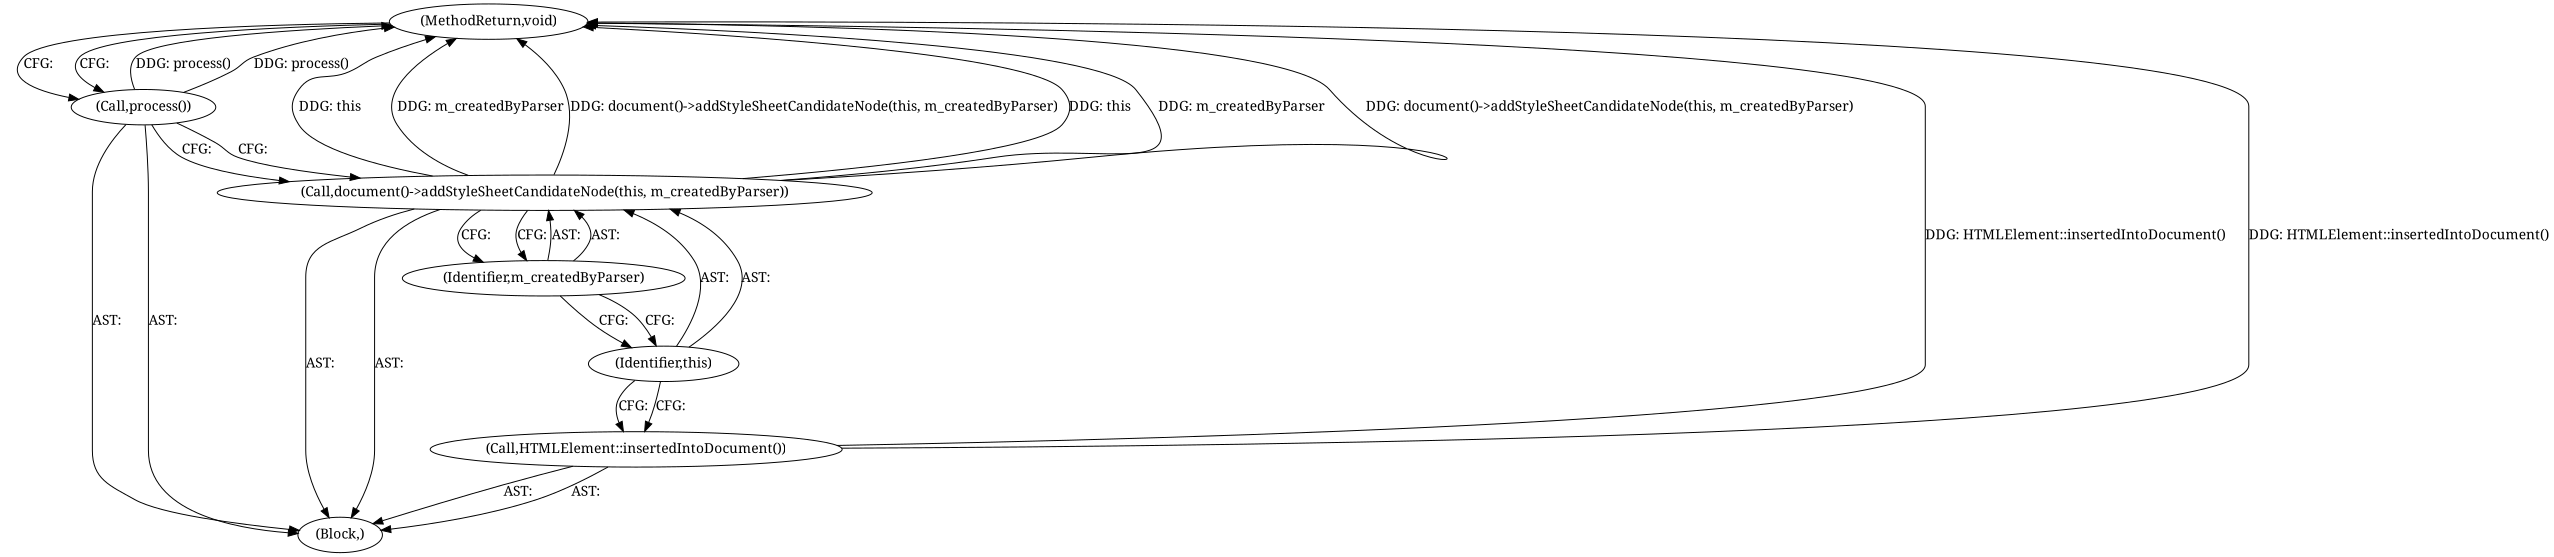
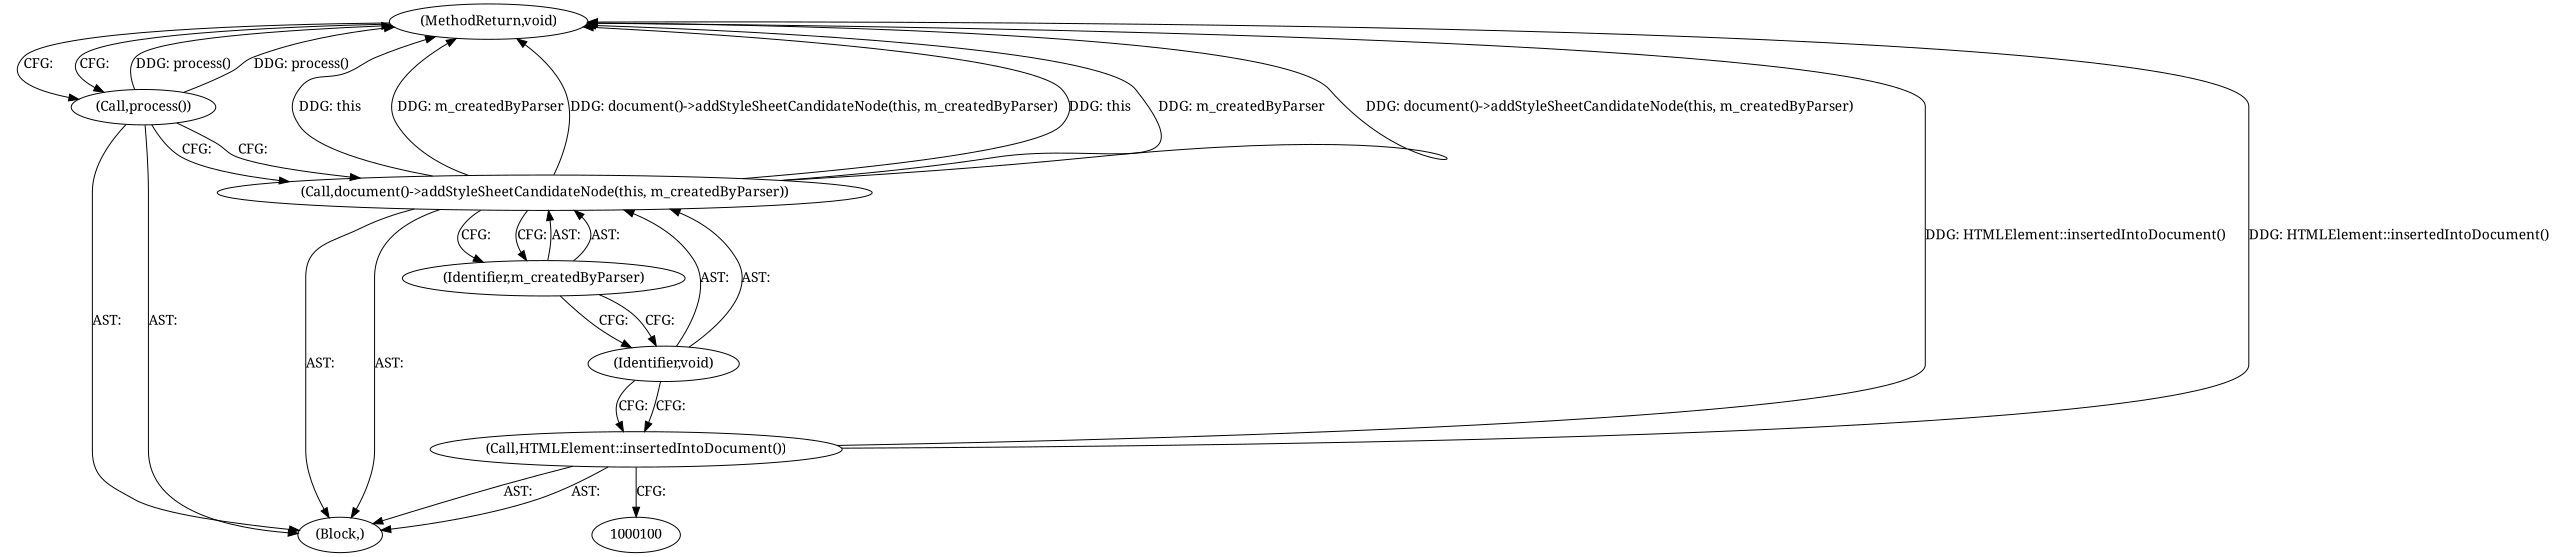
(664, 364) -> (664, 364)
none -> (636, 535)
